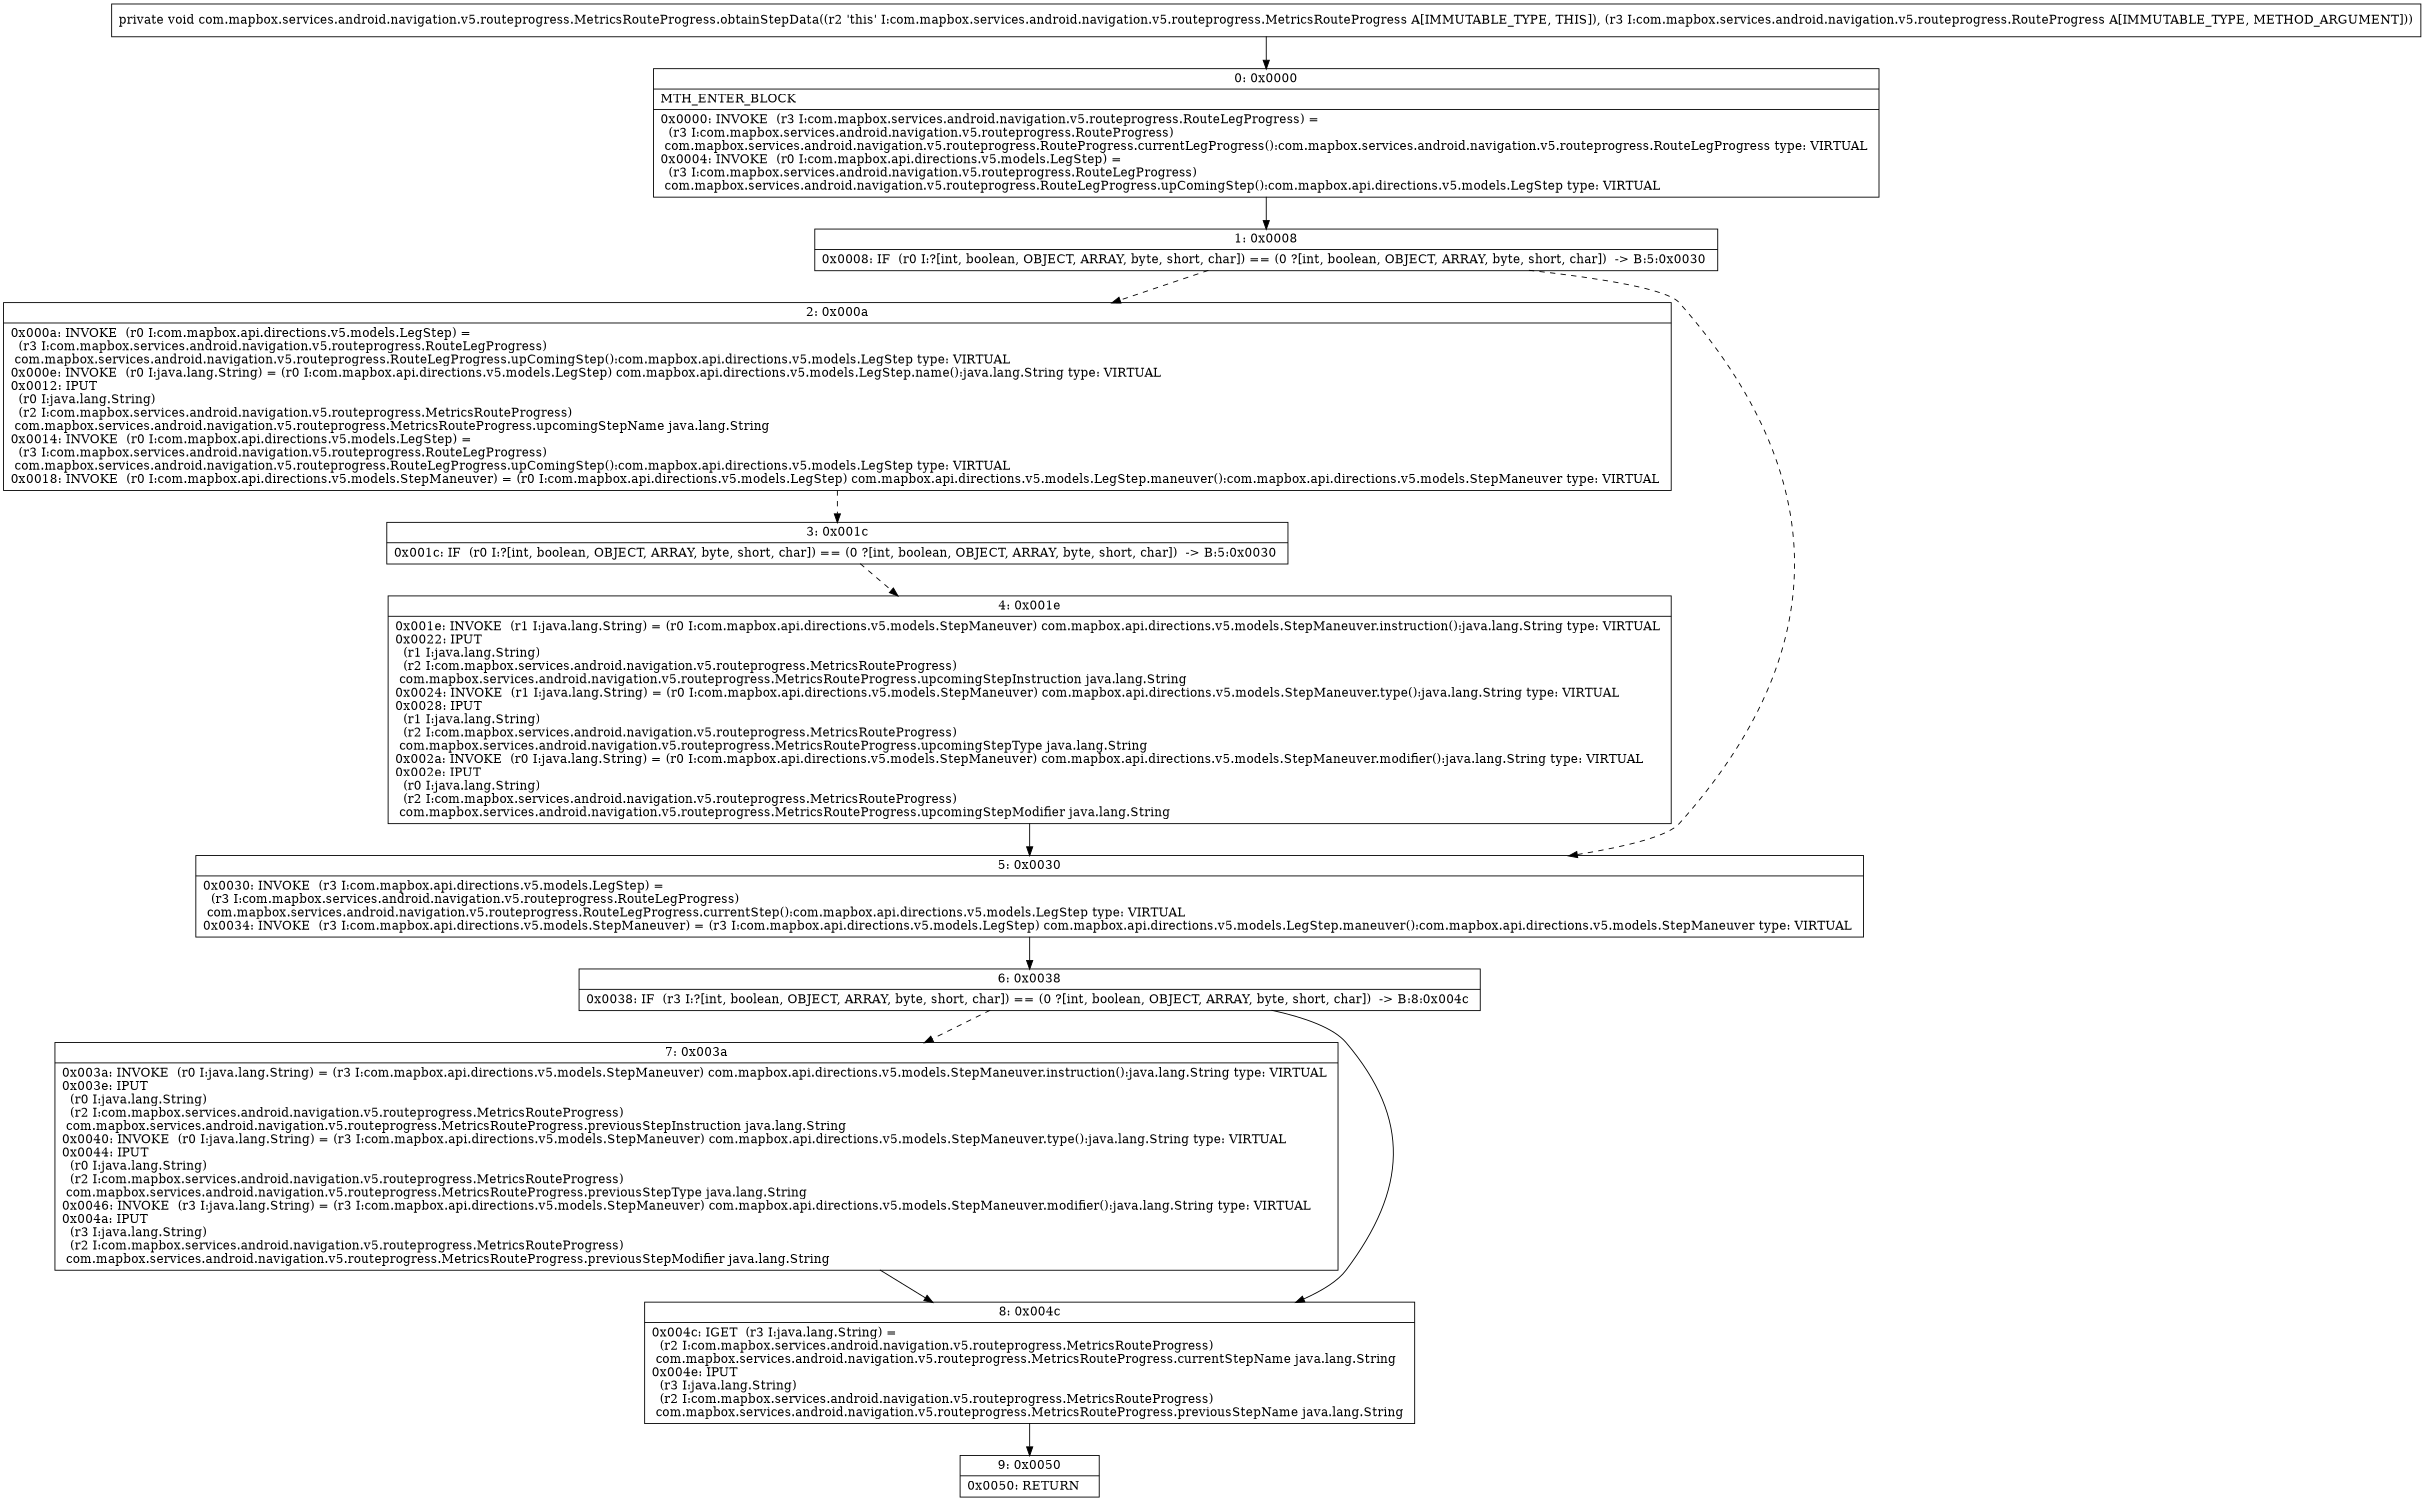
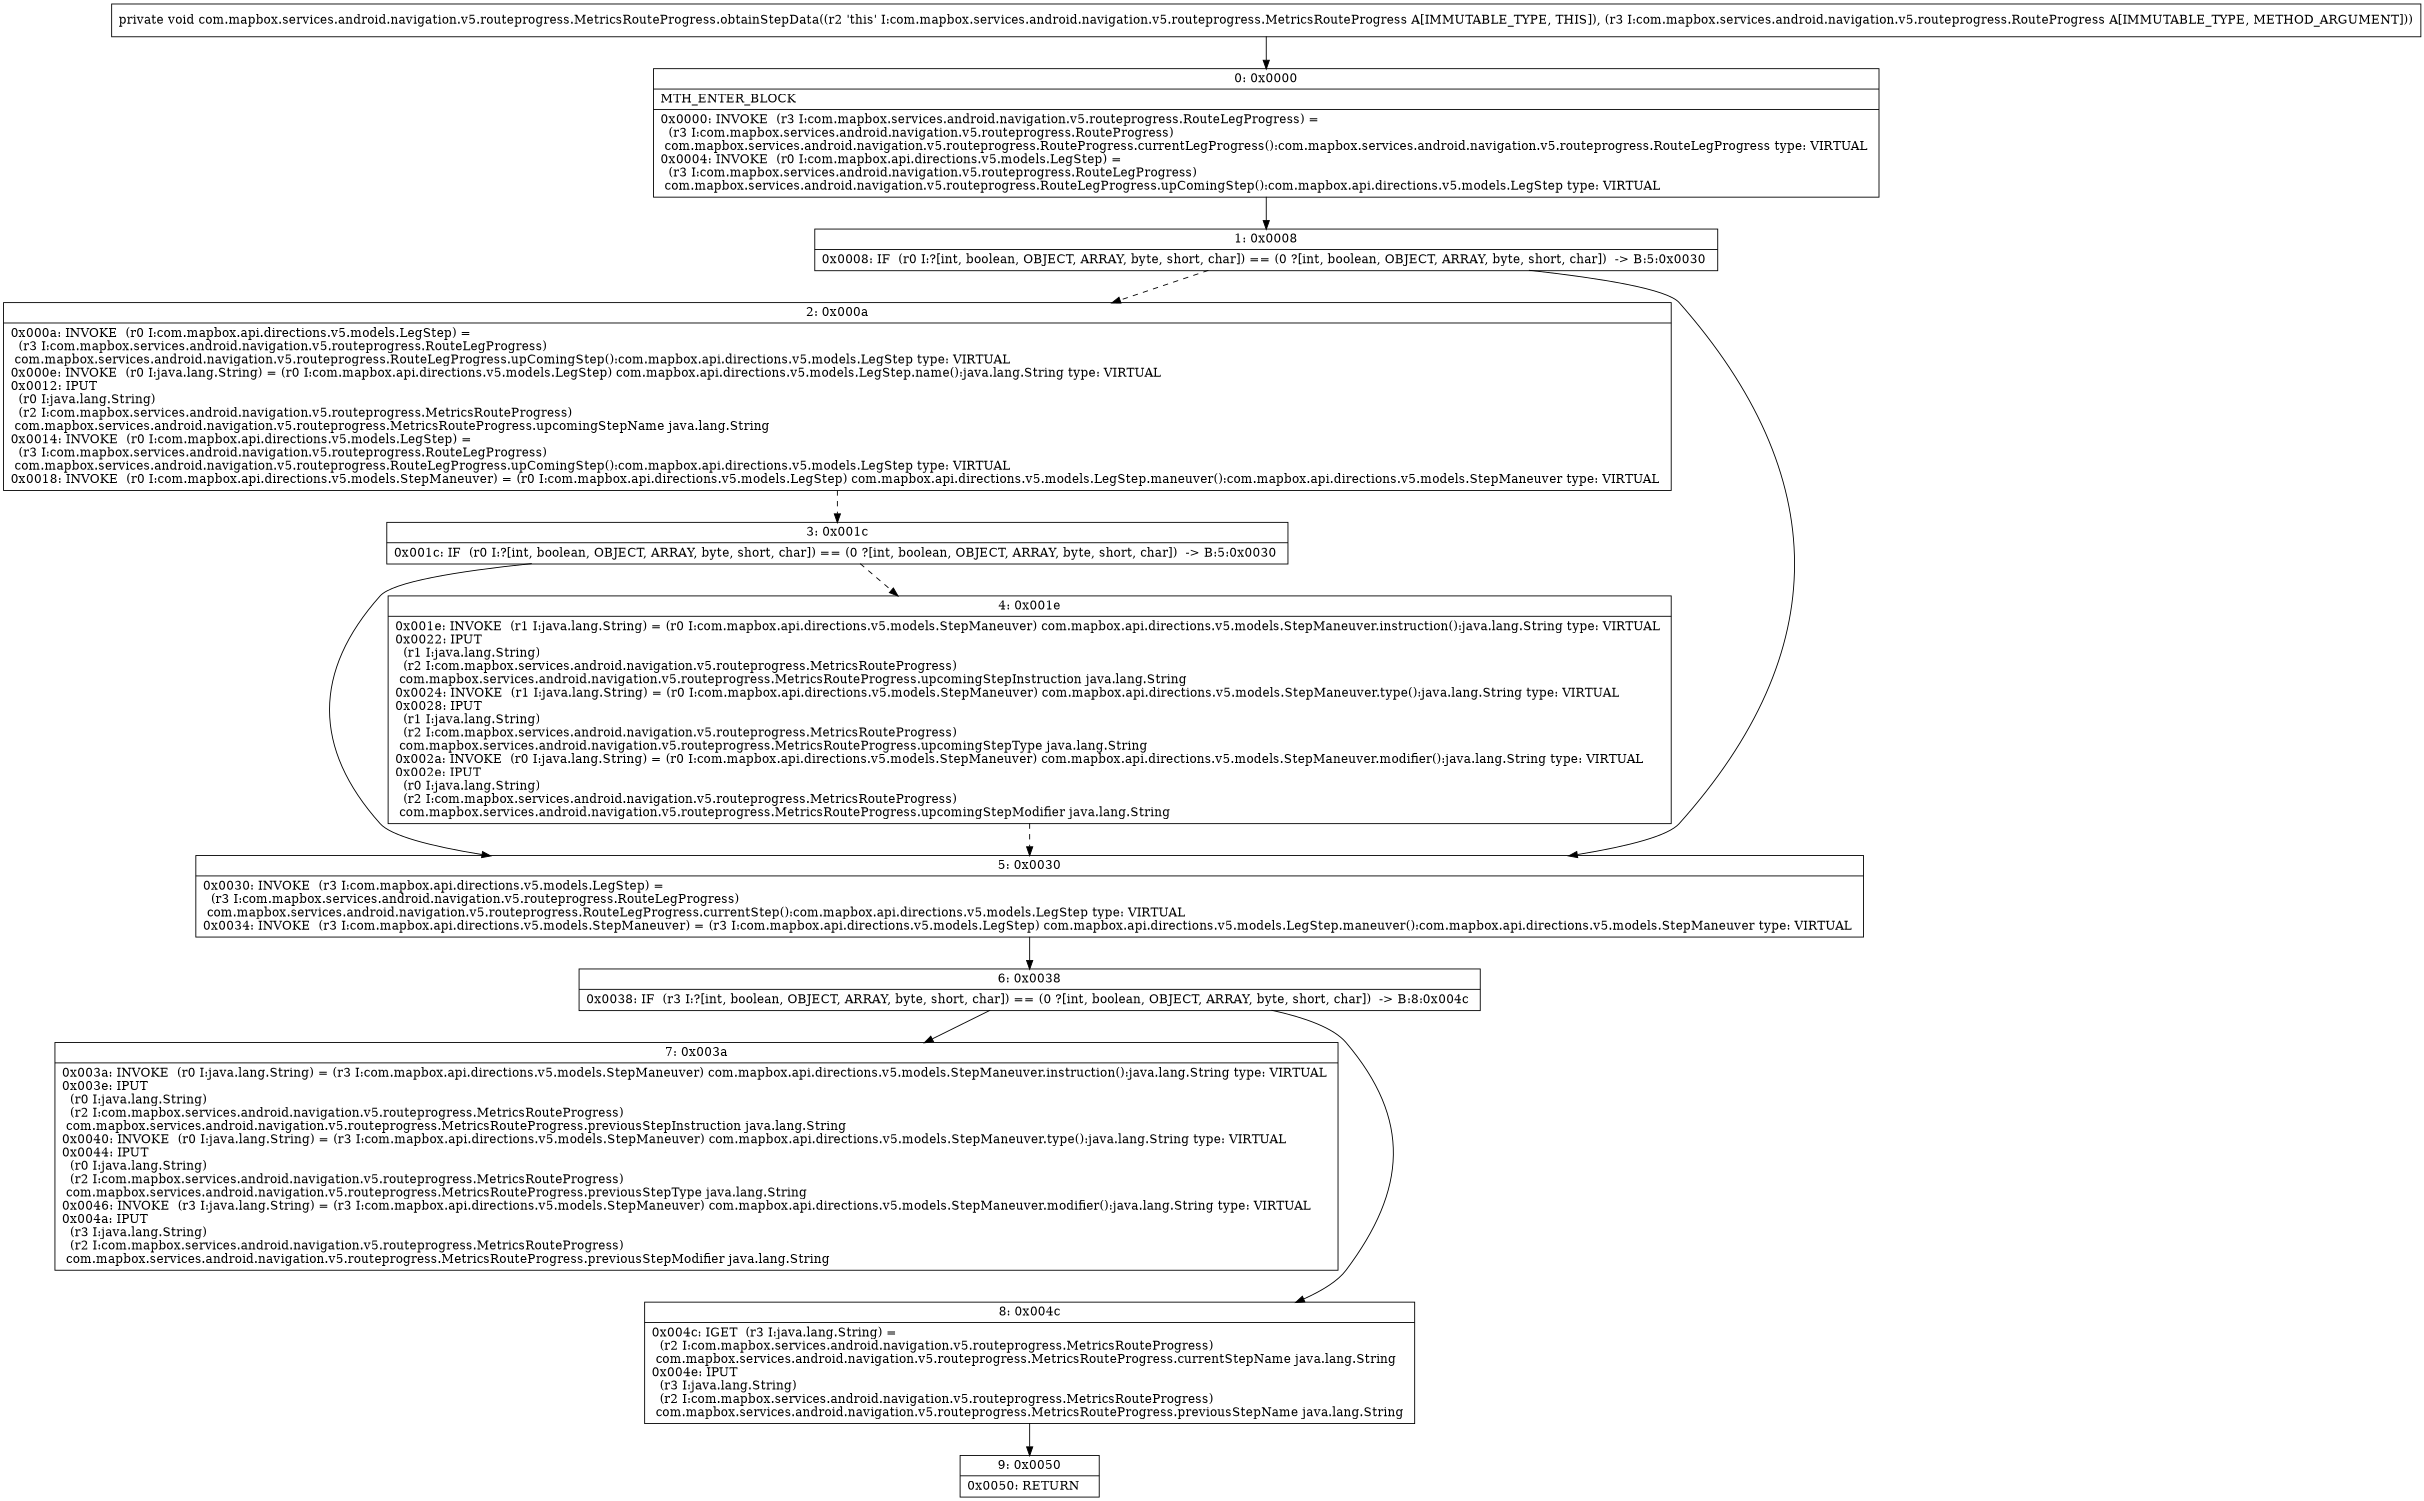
(1792, 540) -> (1792, 540)
none -> (332, 685)
(1030, 835) -> (1030, 835)
(961, 1025) -> (961, 1025)
(903, 1284) -> none
